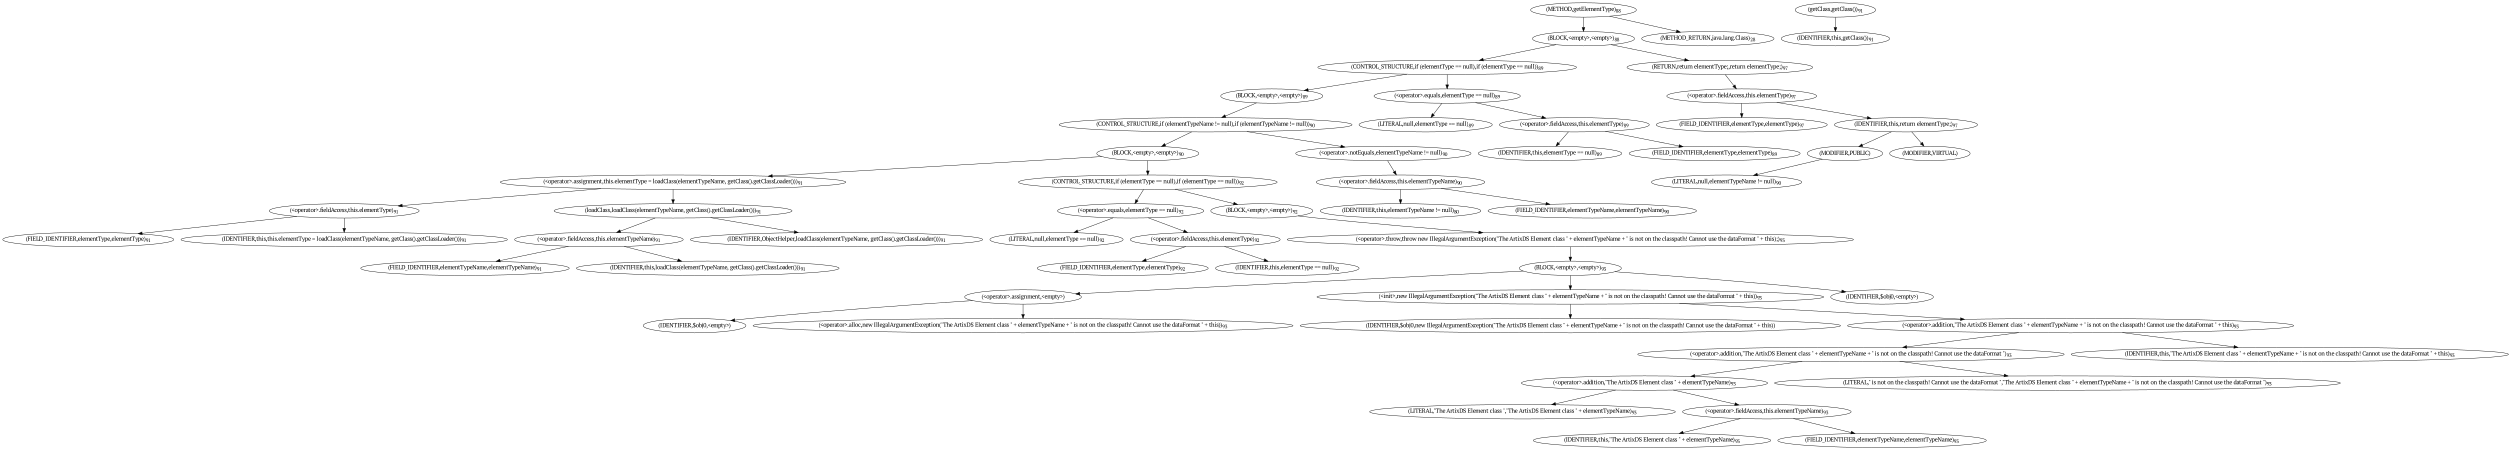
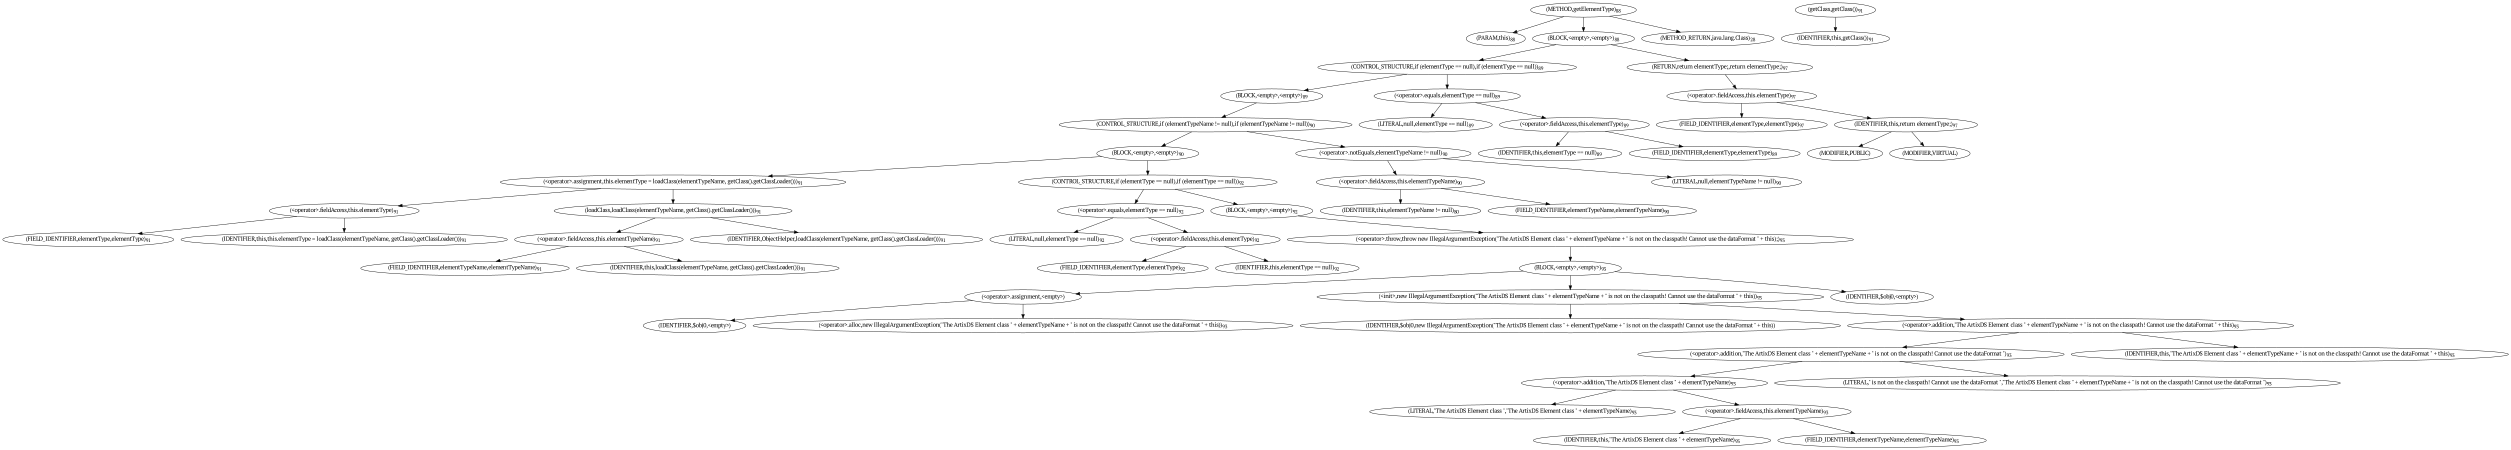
none -> (1496, 39)
(1790, 167) -> (1555, 168)
